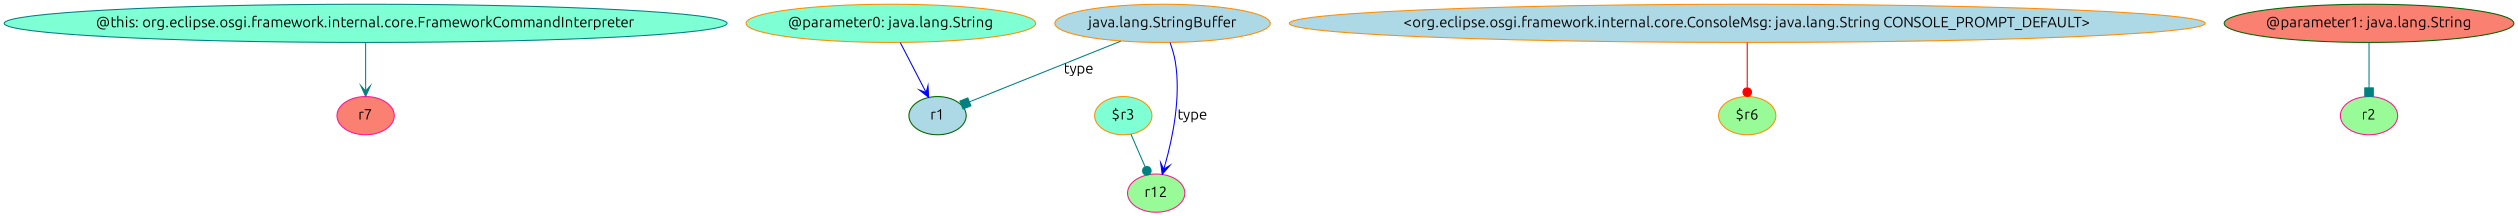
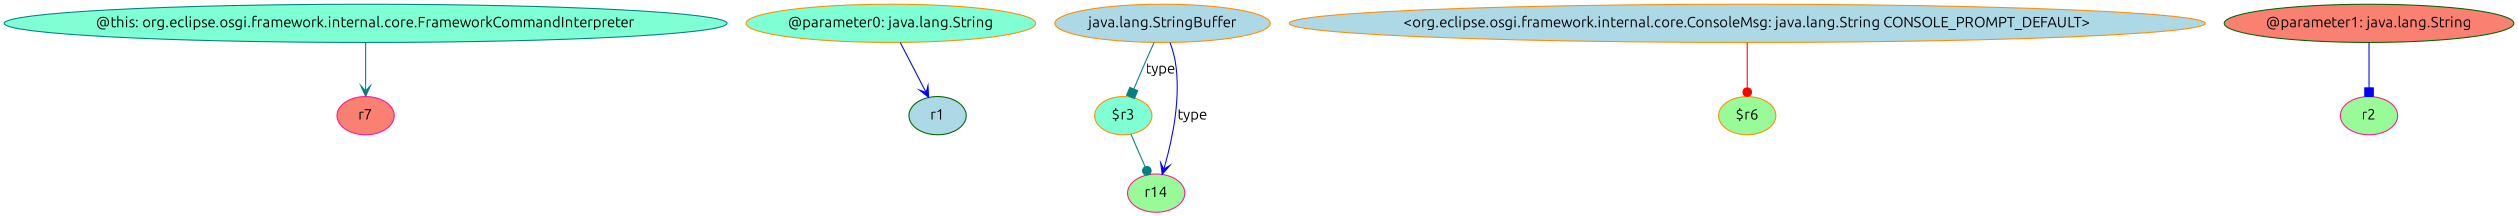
(2369, 64) -> (2369, 64)
(1046, 71) -> (1144, 65)
(1156, 193) -> (1156, 193)
